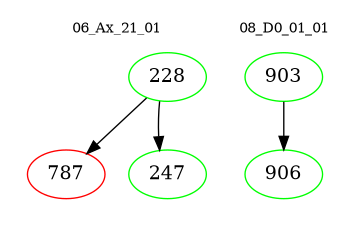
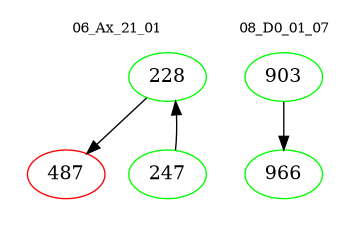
(284, 29) -> (284, 29)
(159, 119) -> (177, 133)
(66, 174) -> (66, 174)
(284, 174) -> (284, 174)
